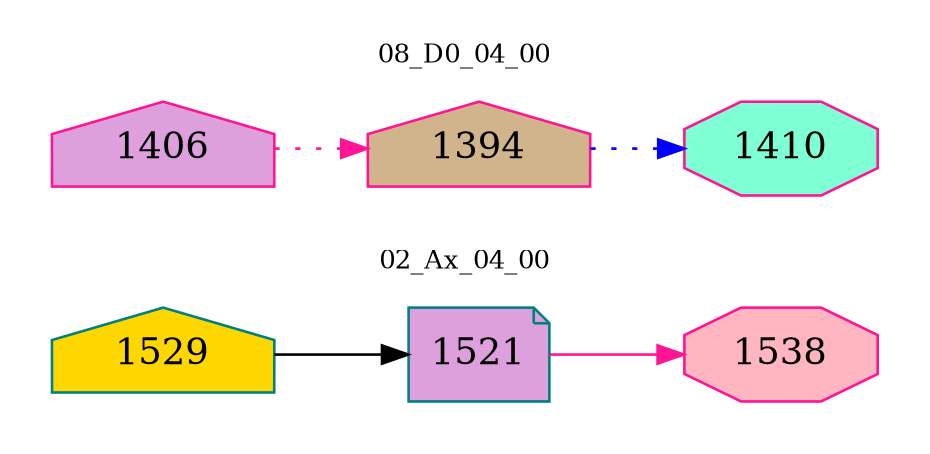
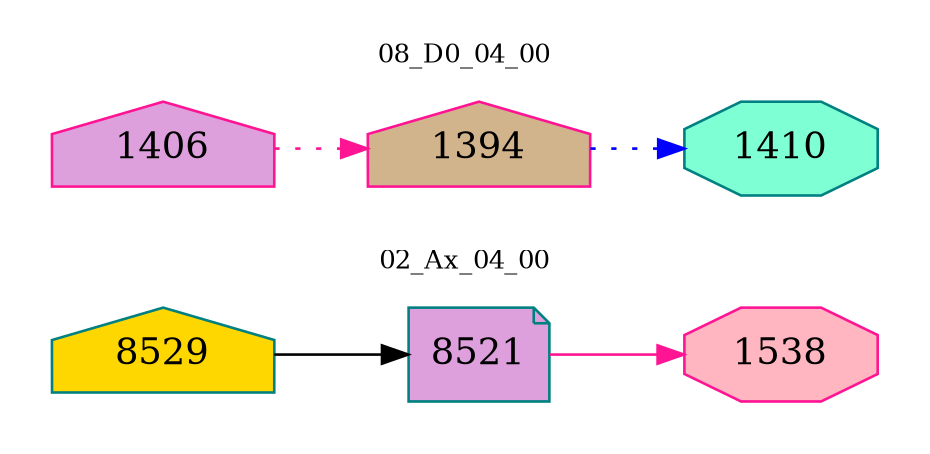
(781, 149) -> (781, 149)
(163, 355) -> (163, 355)
(479, 355) -> (479, 355)
